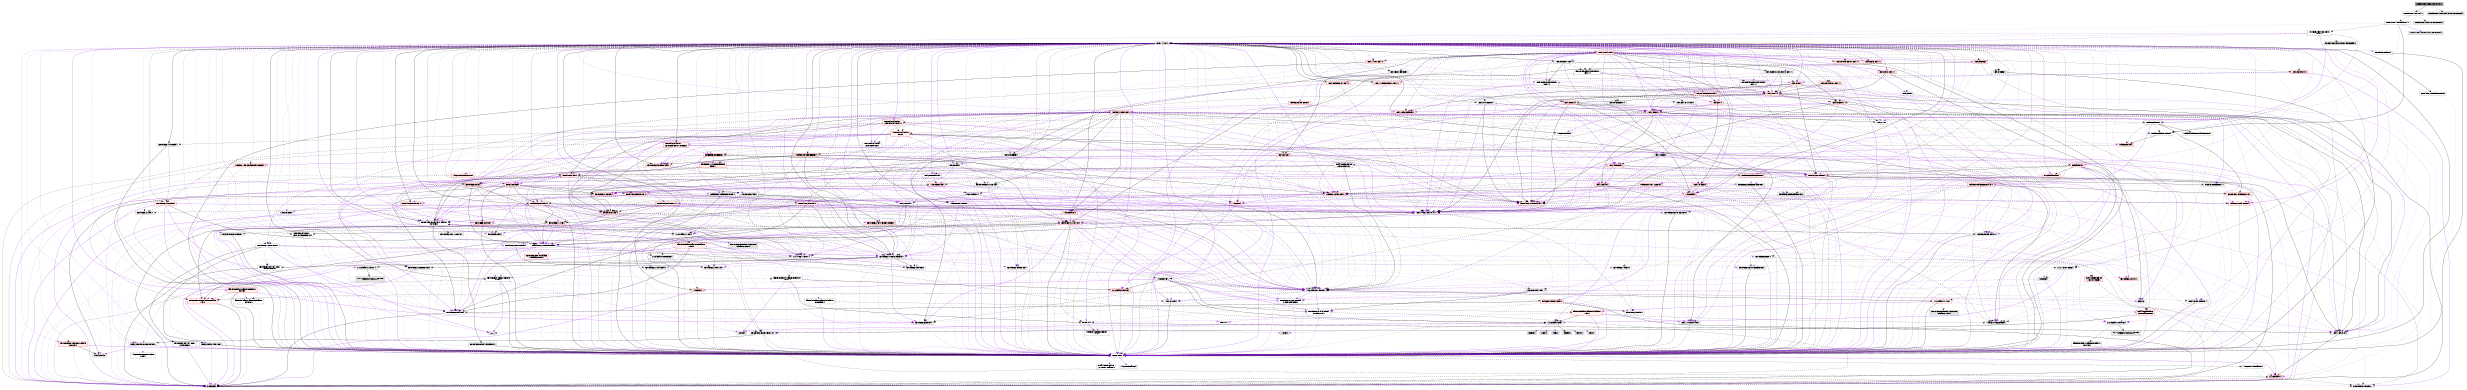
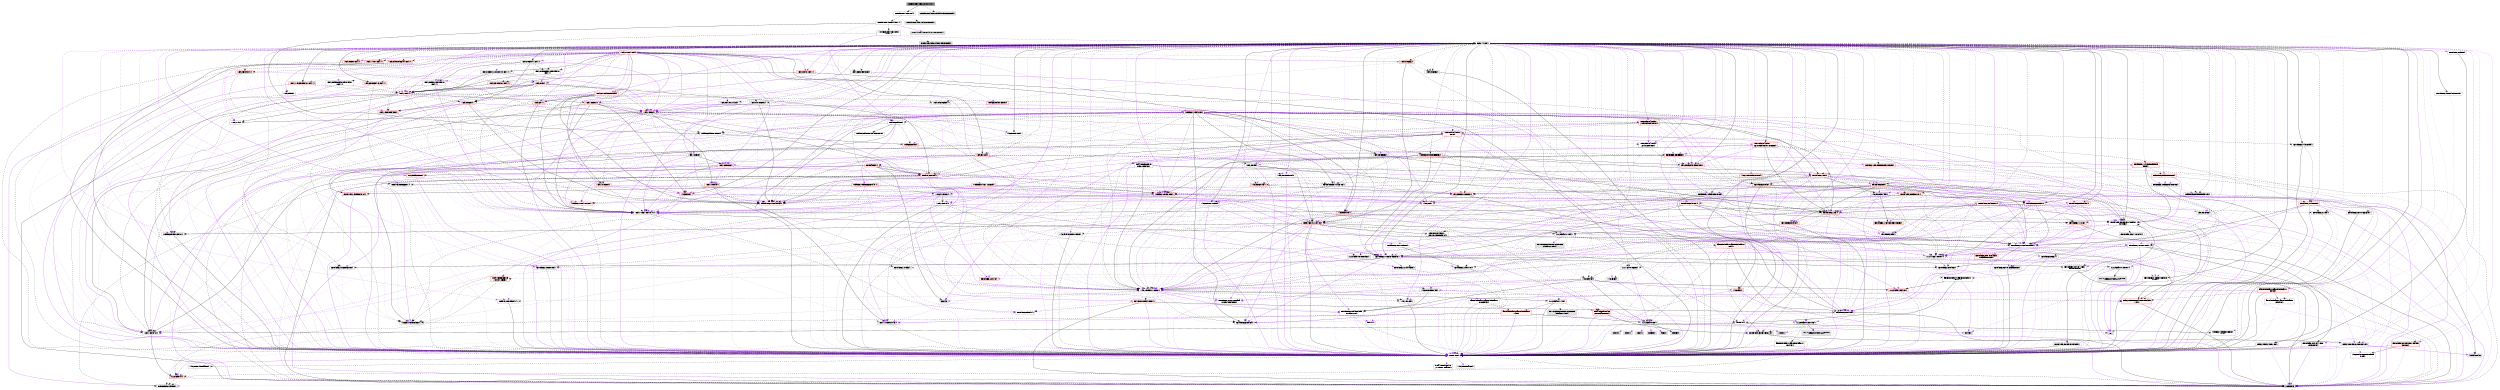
(1817, 176) -> (929, 176)
(1085, 210) -> none
(87, 350) -> (2385, 350)
